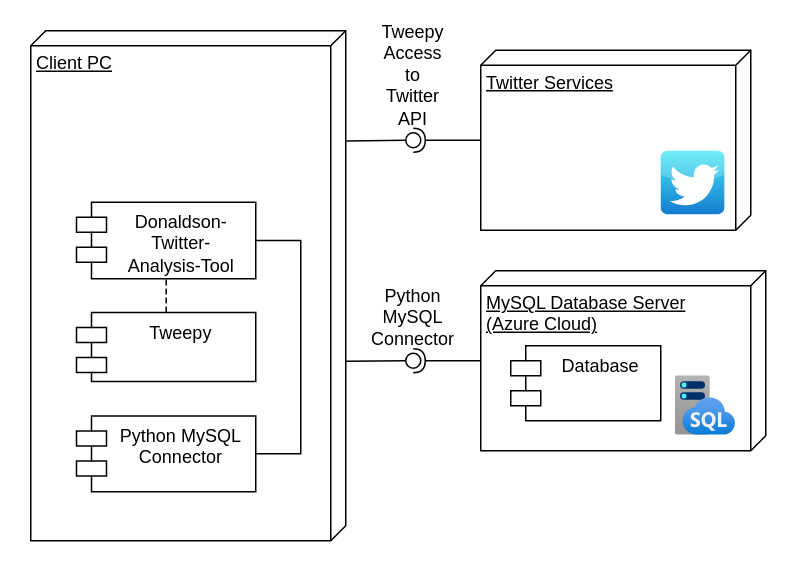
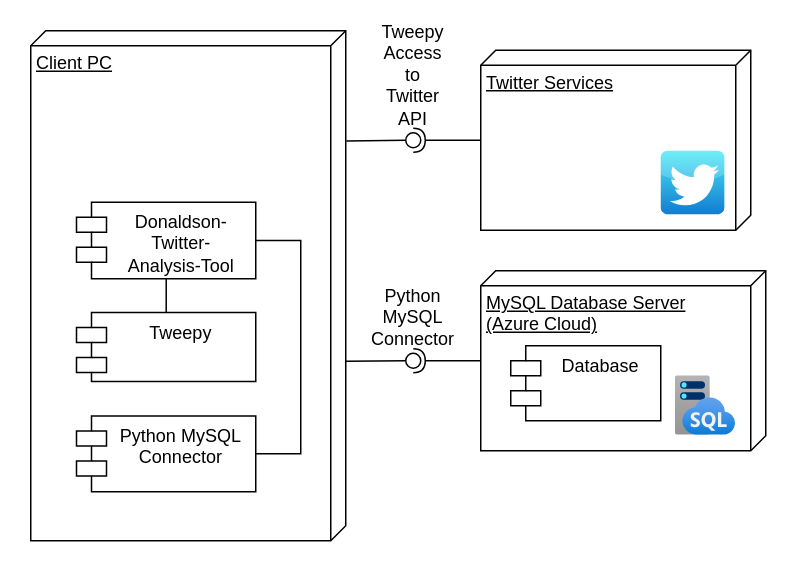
(166, 296) -> (166, 296)
